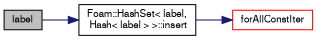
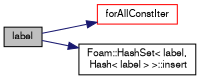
(209, 20) -> (64, 29)
